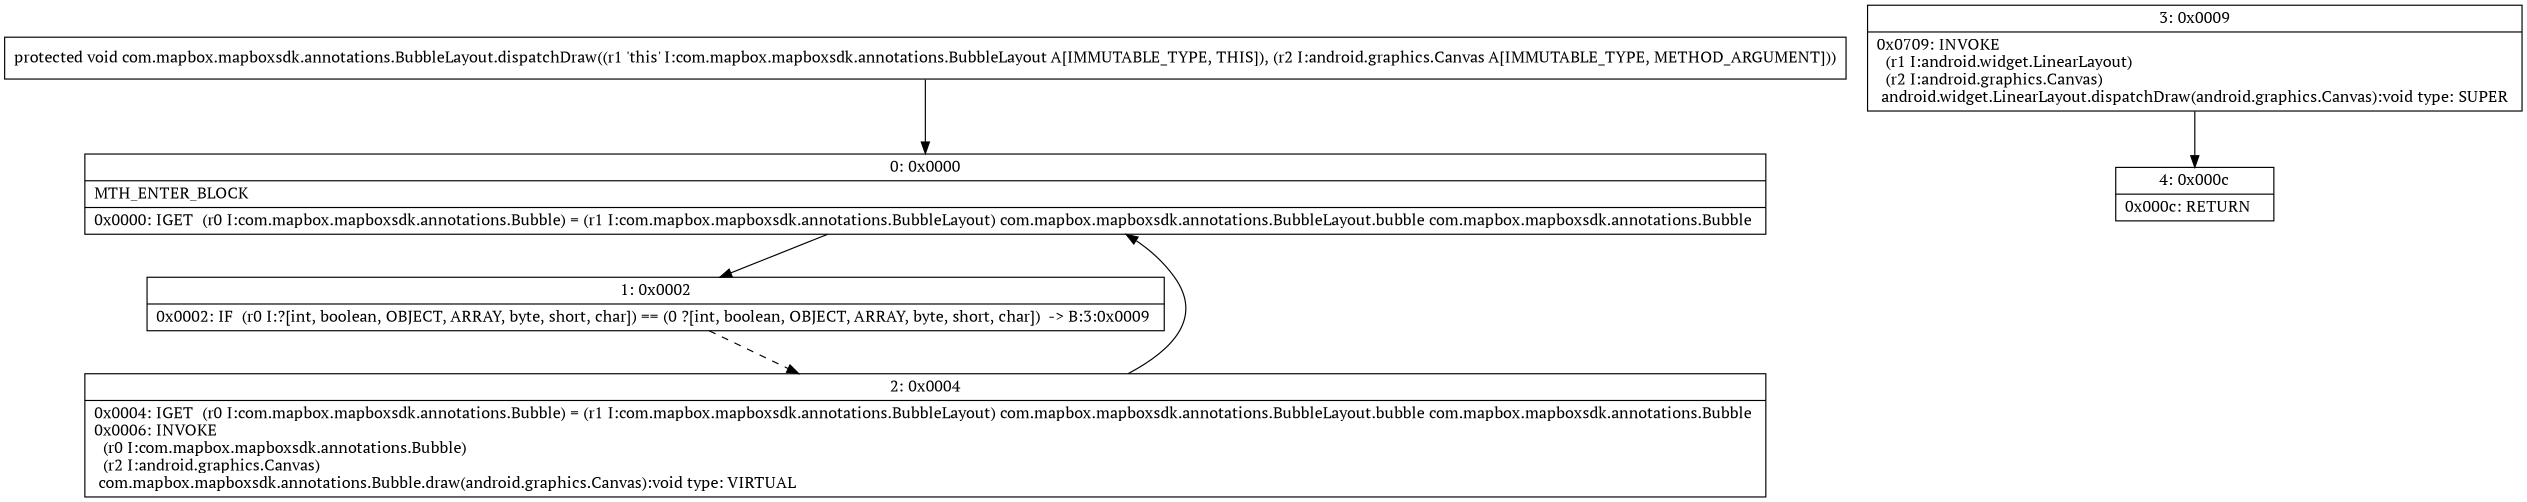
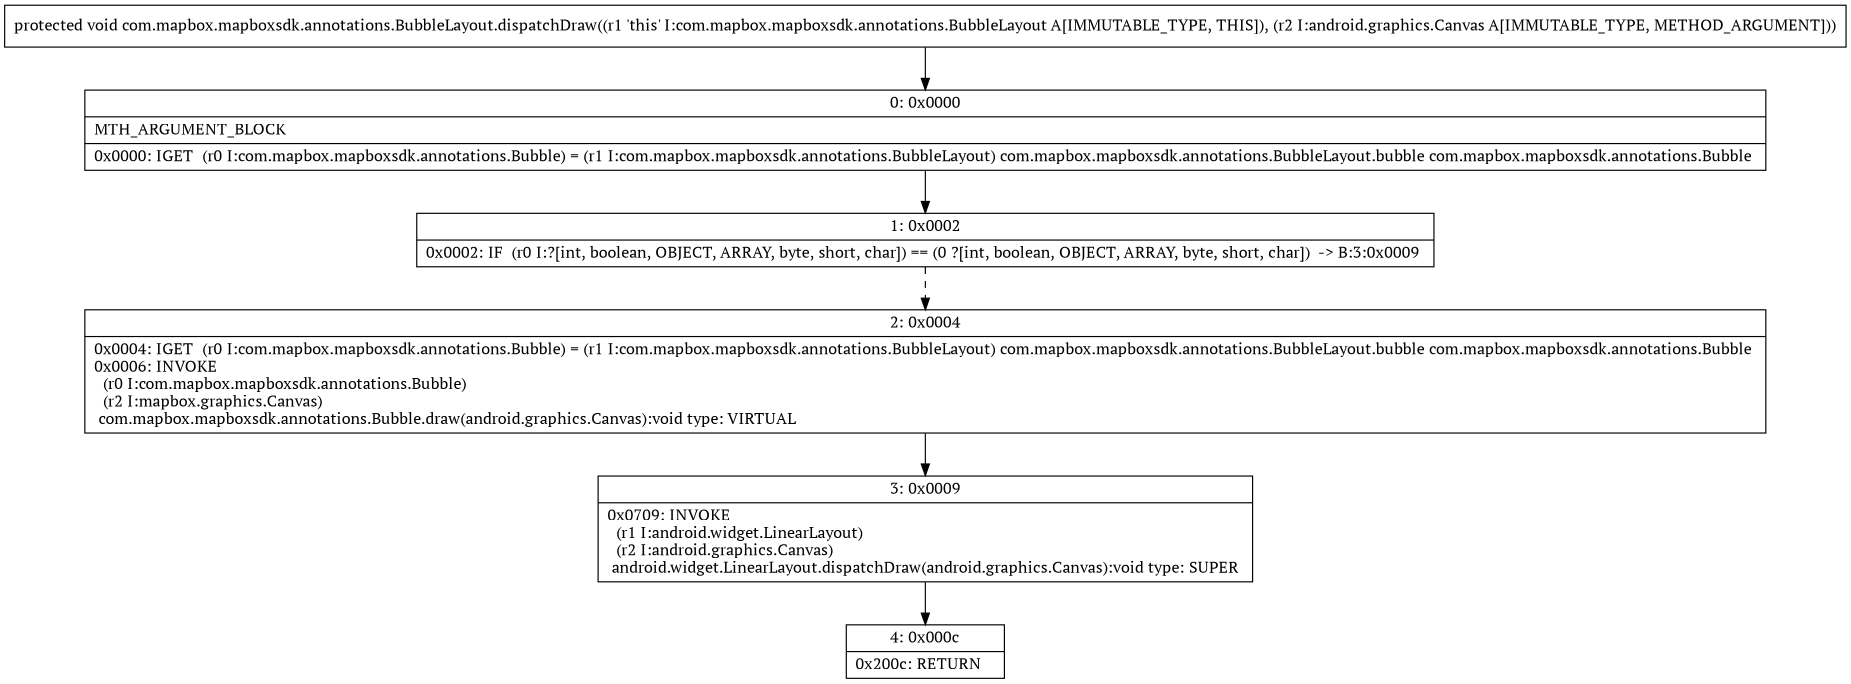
(171, 194) -> (191, 130)
(2195, 207) -> (925, 664)
(1185, 311) -> (925, 449)
(208, 466) -> (209, 402)
